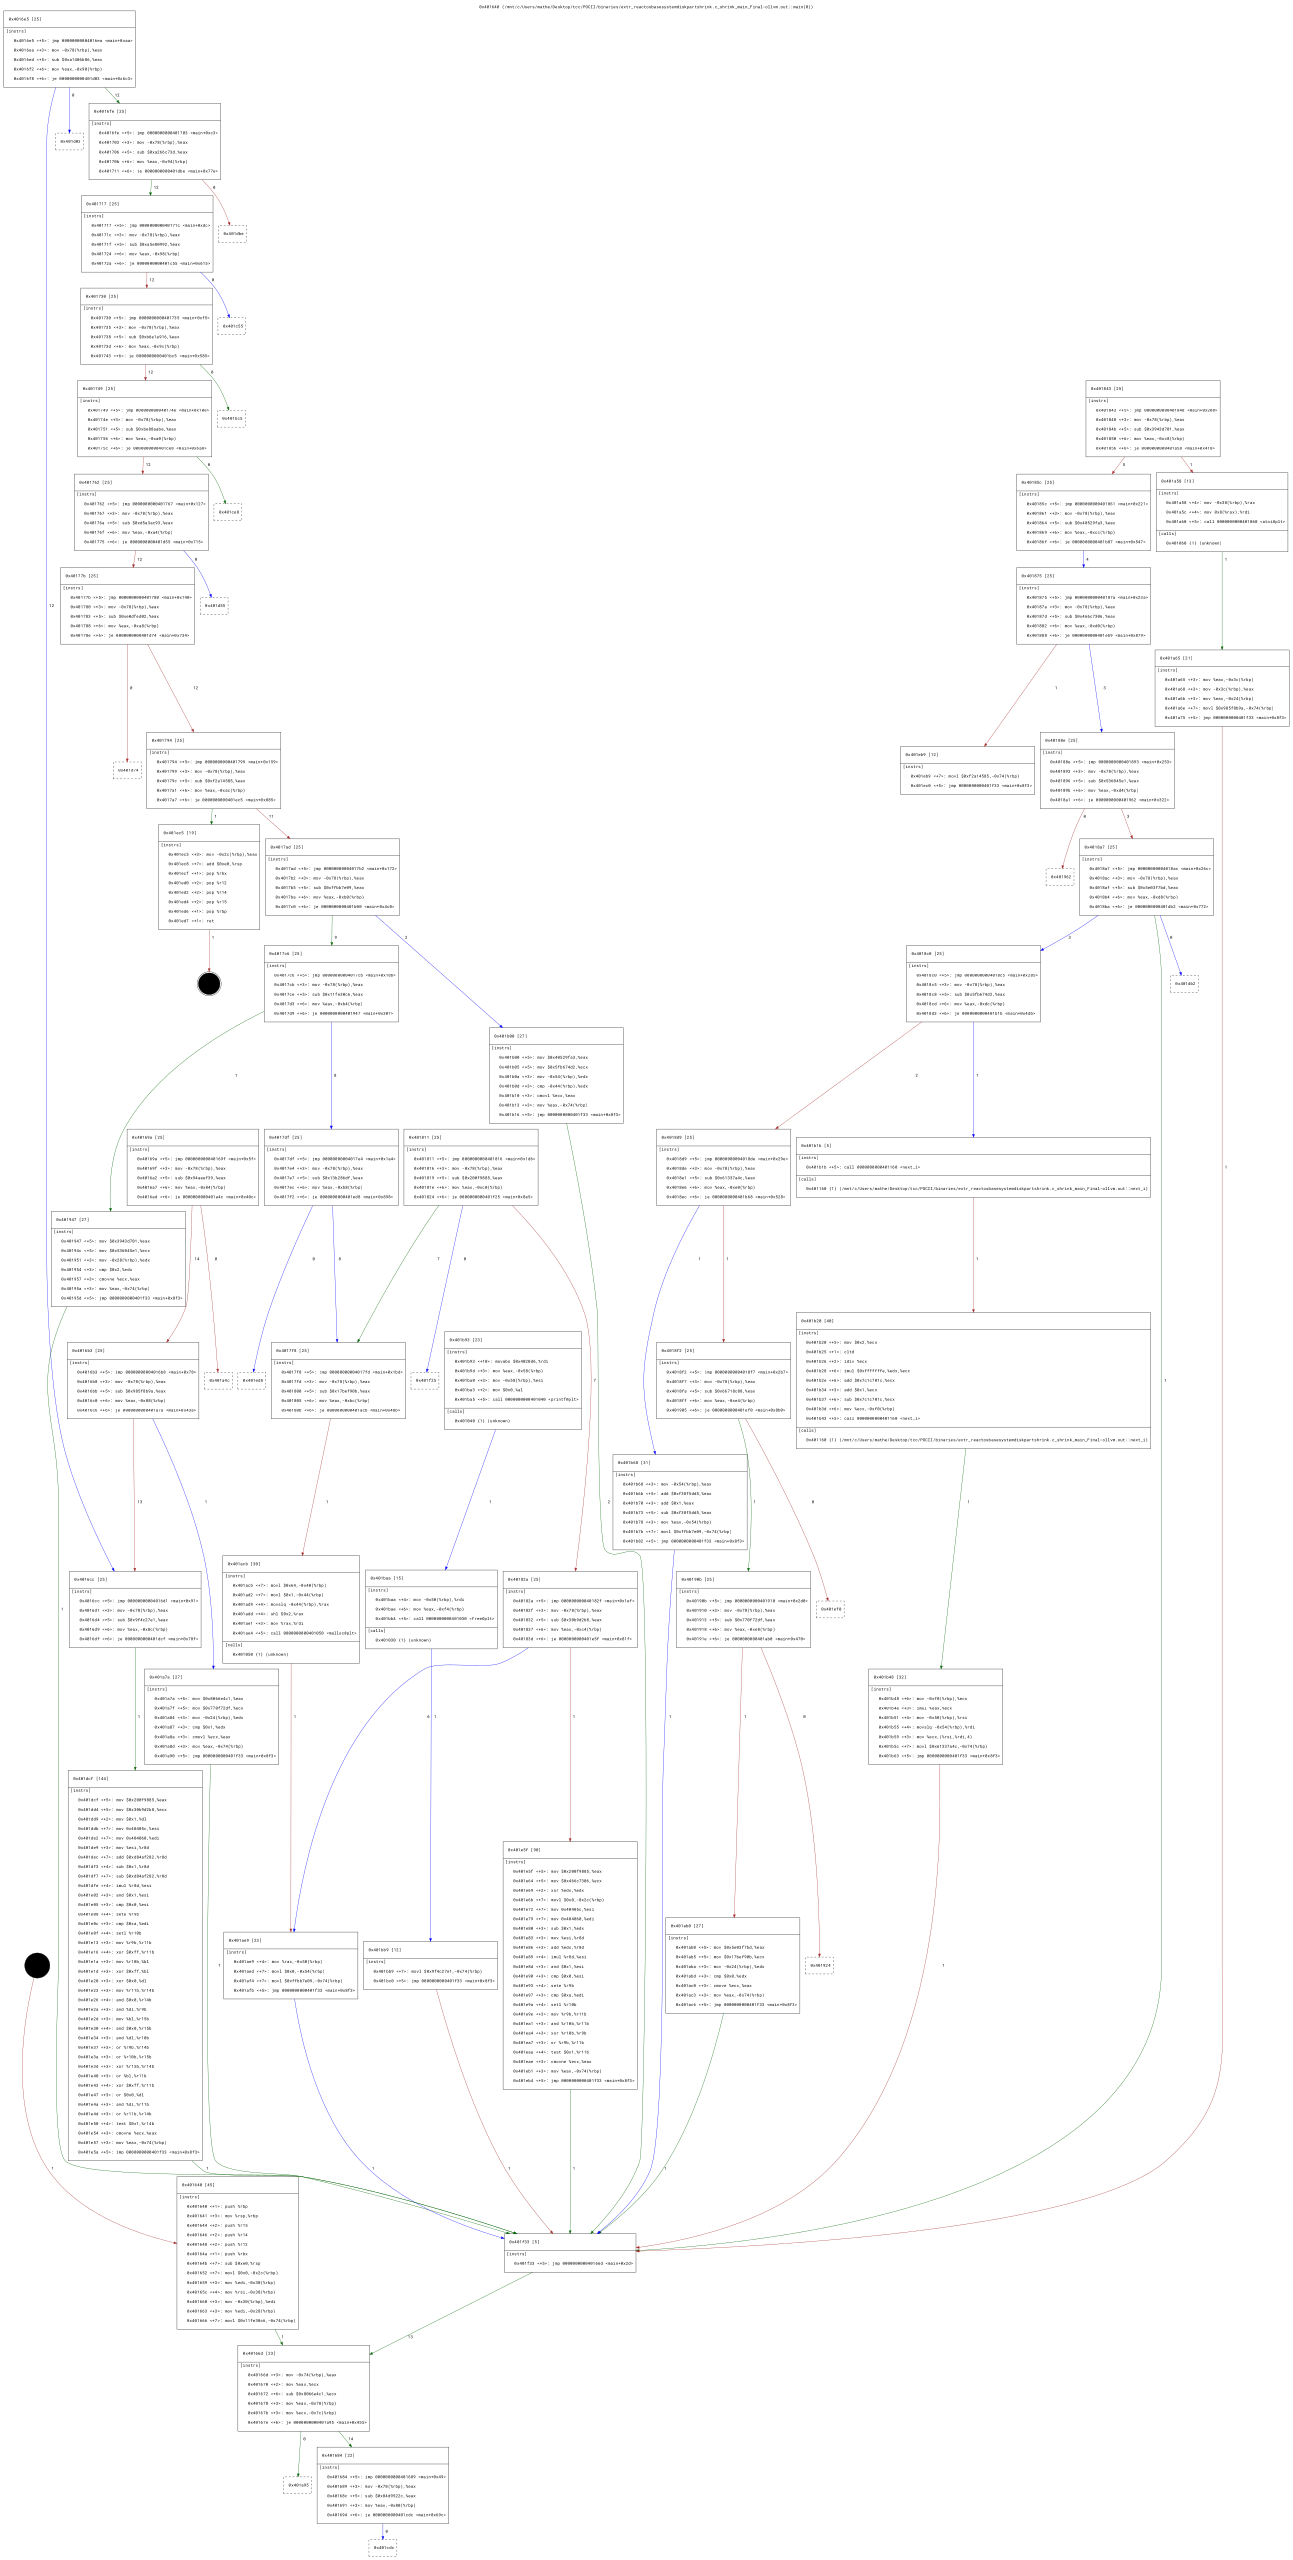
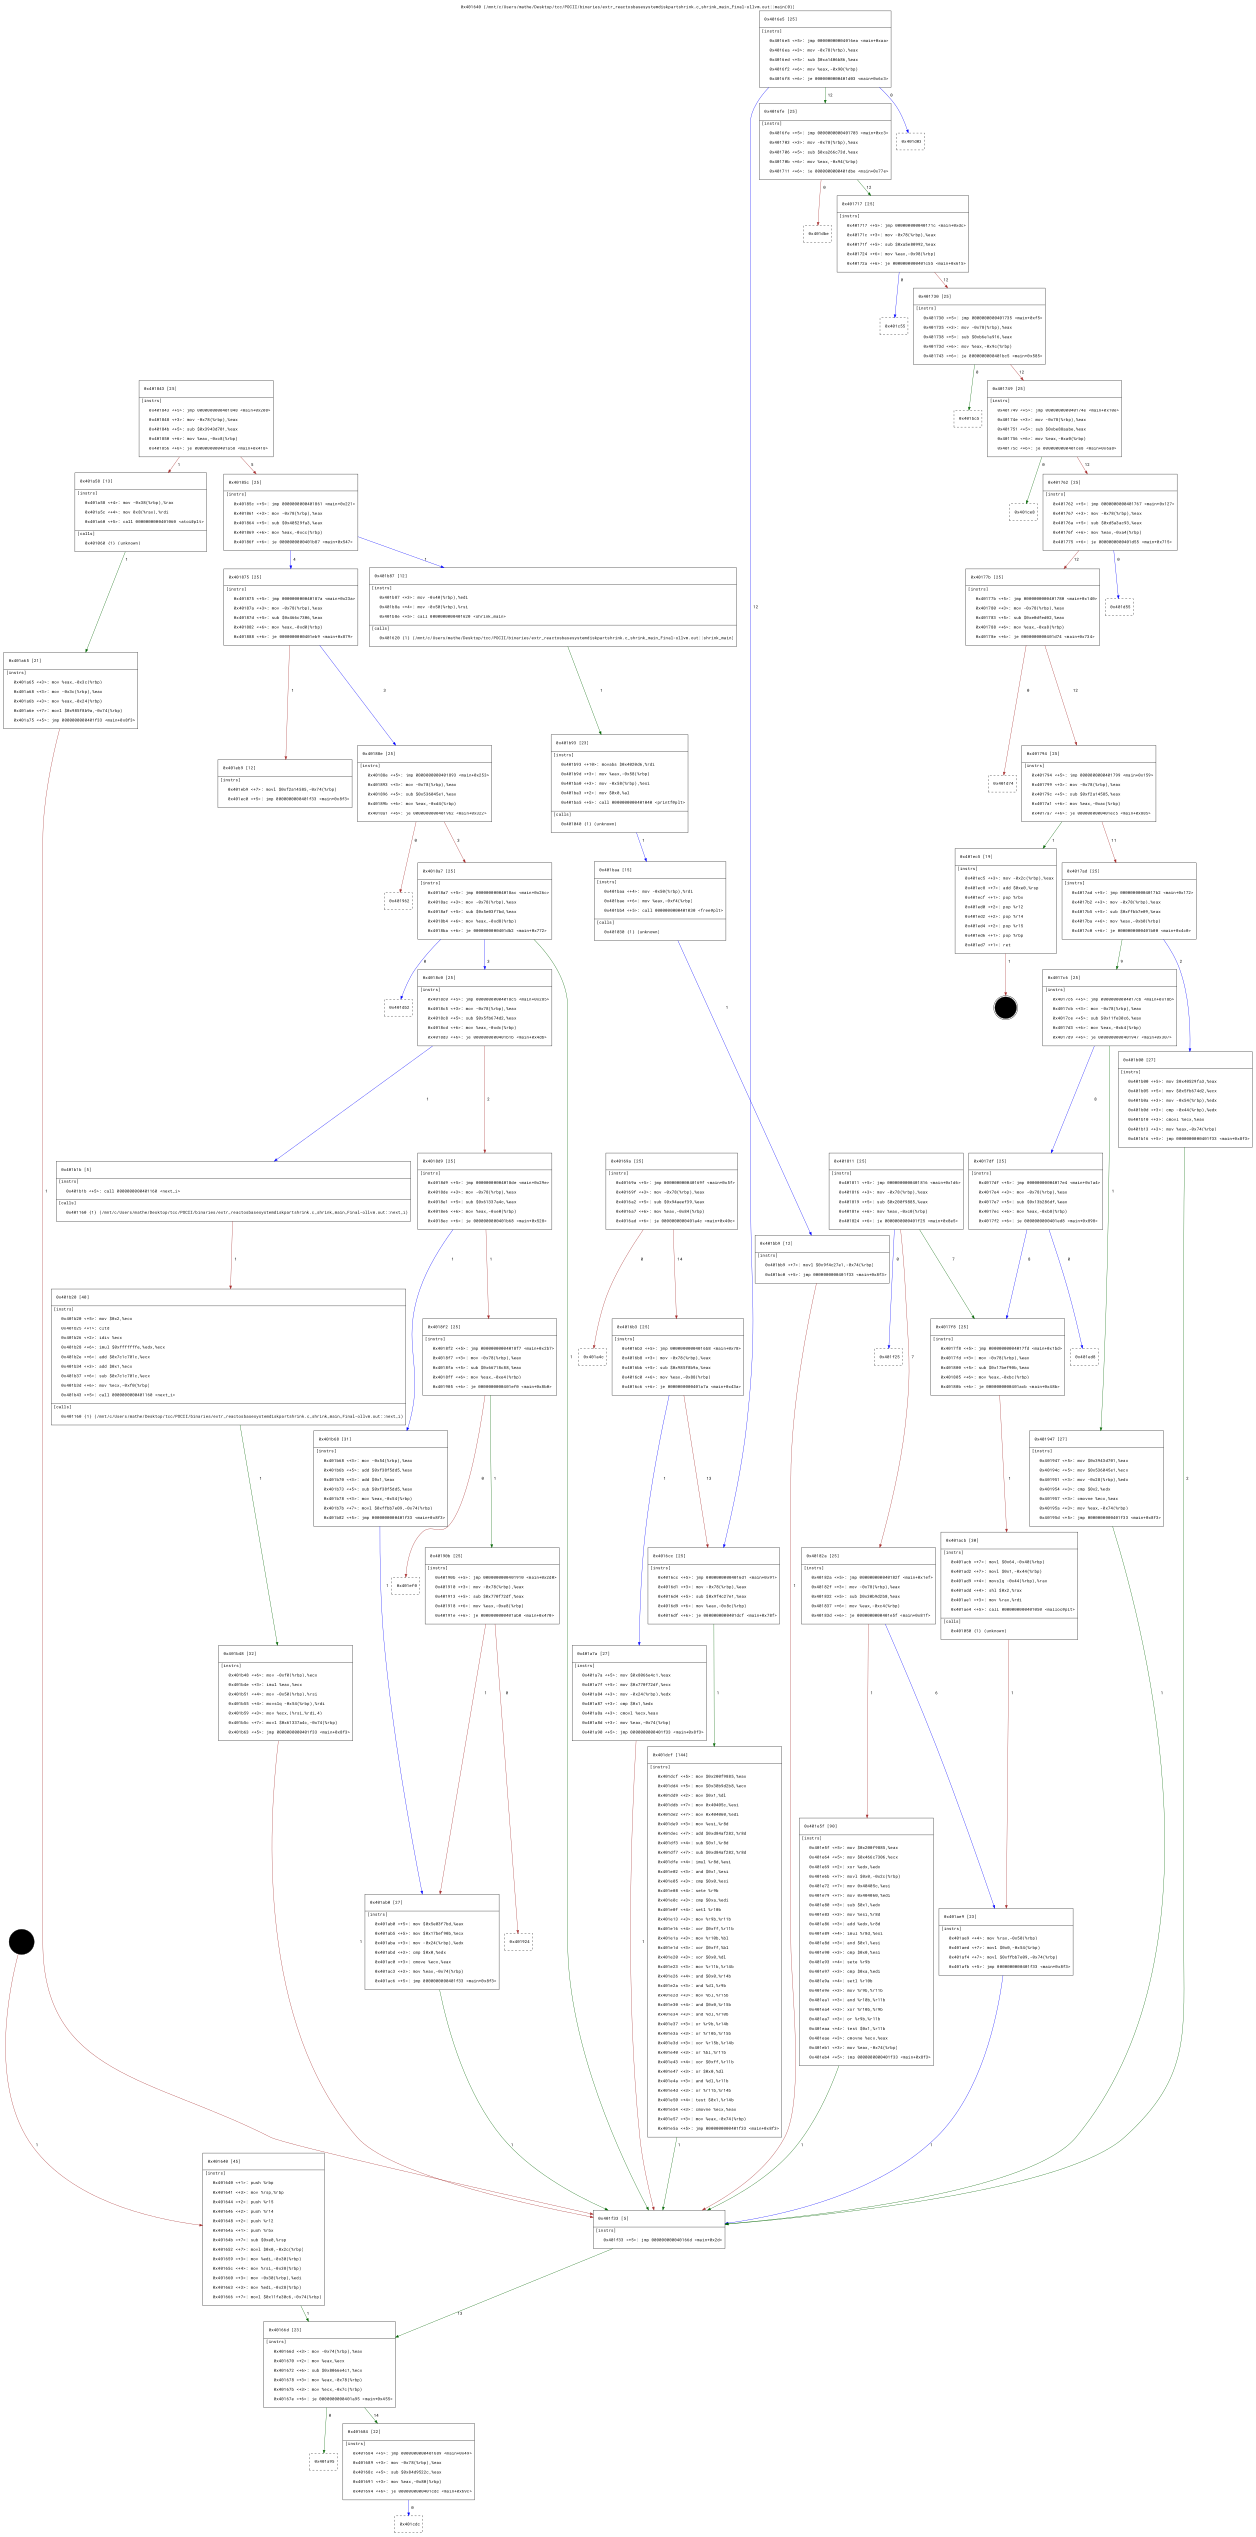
none -> (553, 607)
(663, 1901) -> (392, 1710)
(210, 2114) -> (631, 1975)
